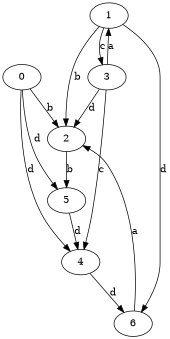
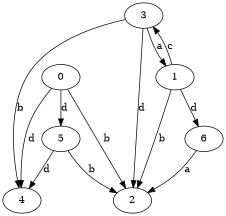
(67, 166) -> (86, 173)
(101, 170) -> (21, 108)
(105, 290) -> none
